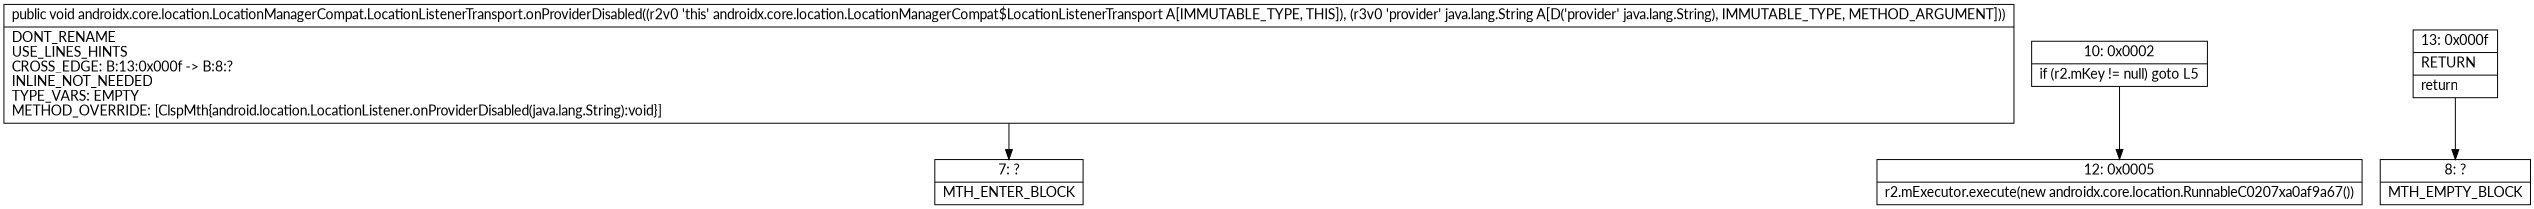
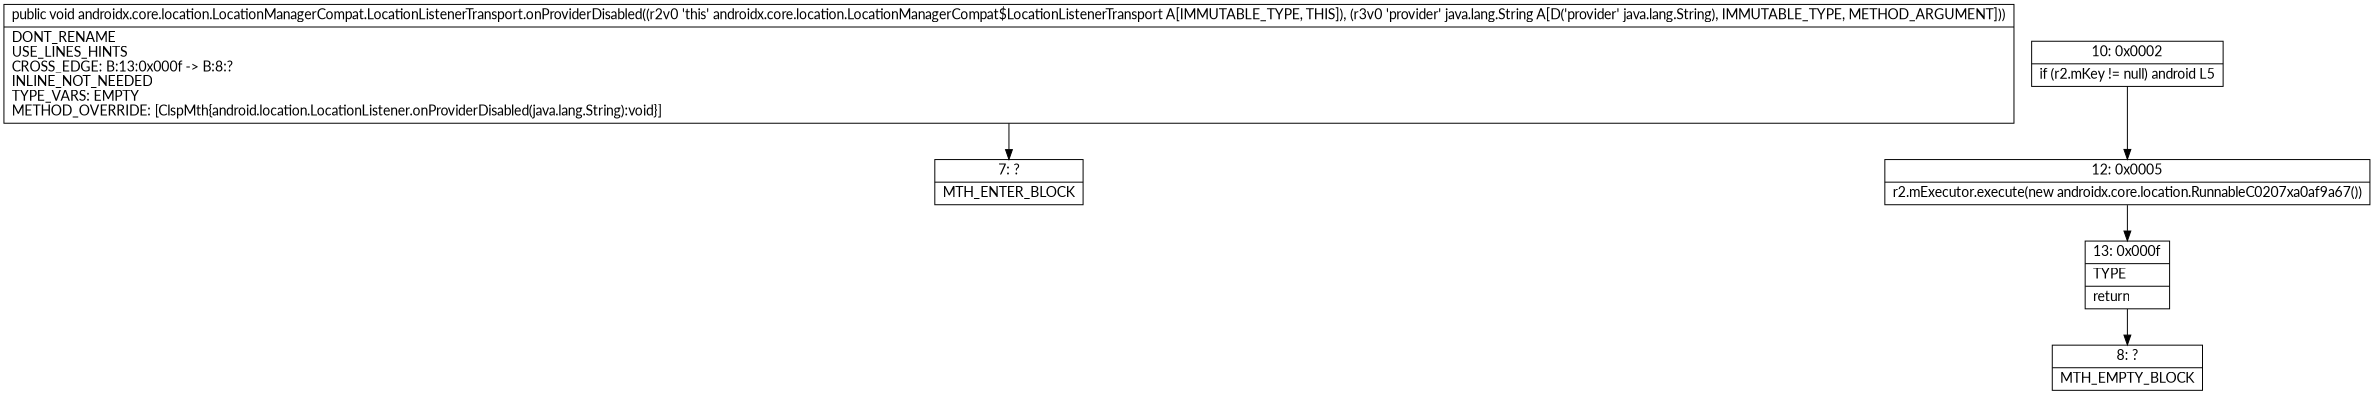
(2448, 63) -> (2110, 274)
(2120, 75) -> (2127, 75)
none -> (2127, 218)
